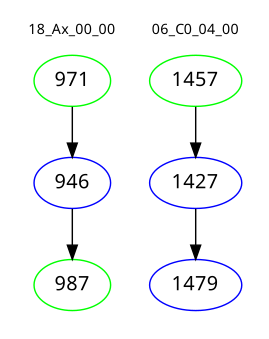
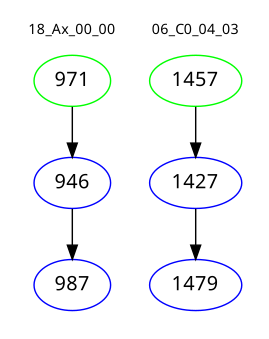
(196, 30) -> (196, 30)
(72, 285) -> (72, 285)
